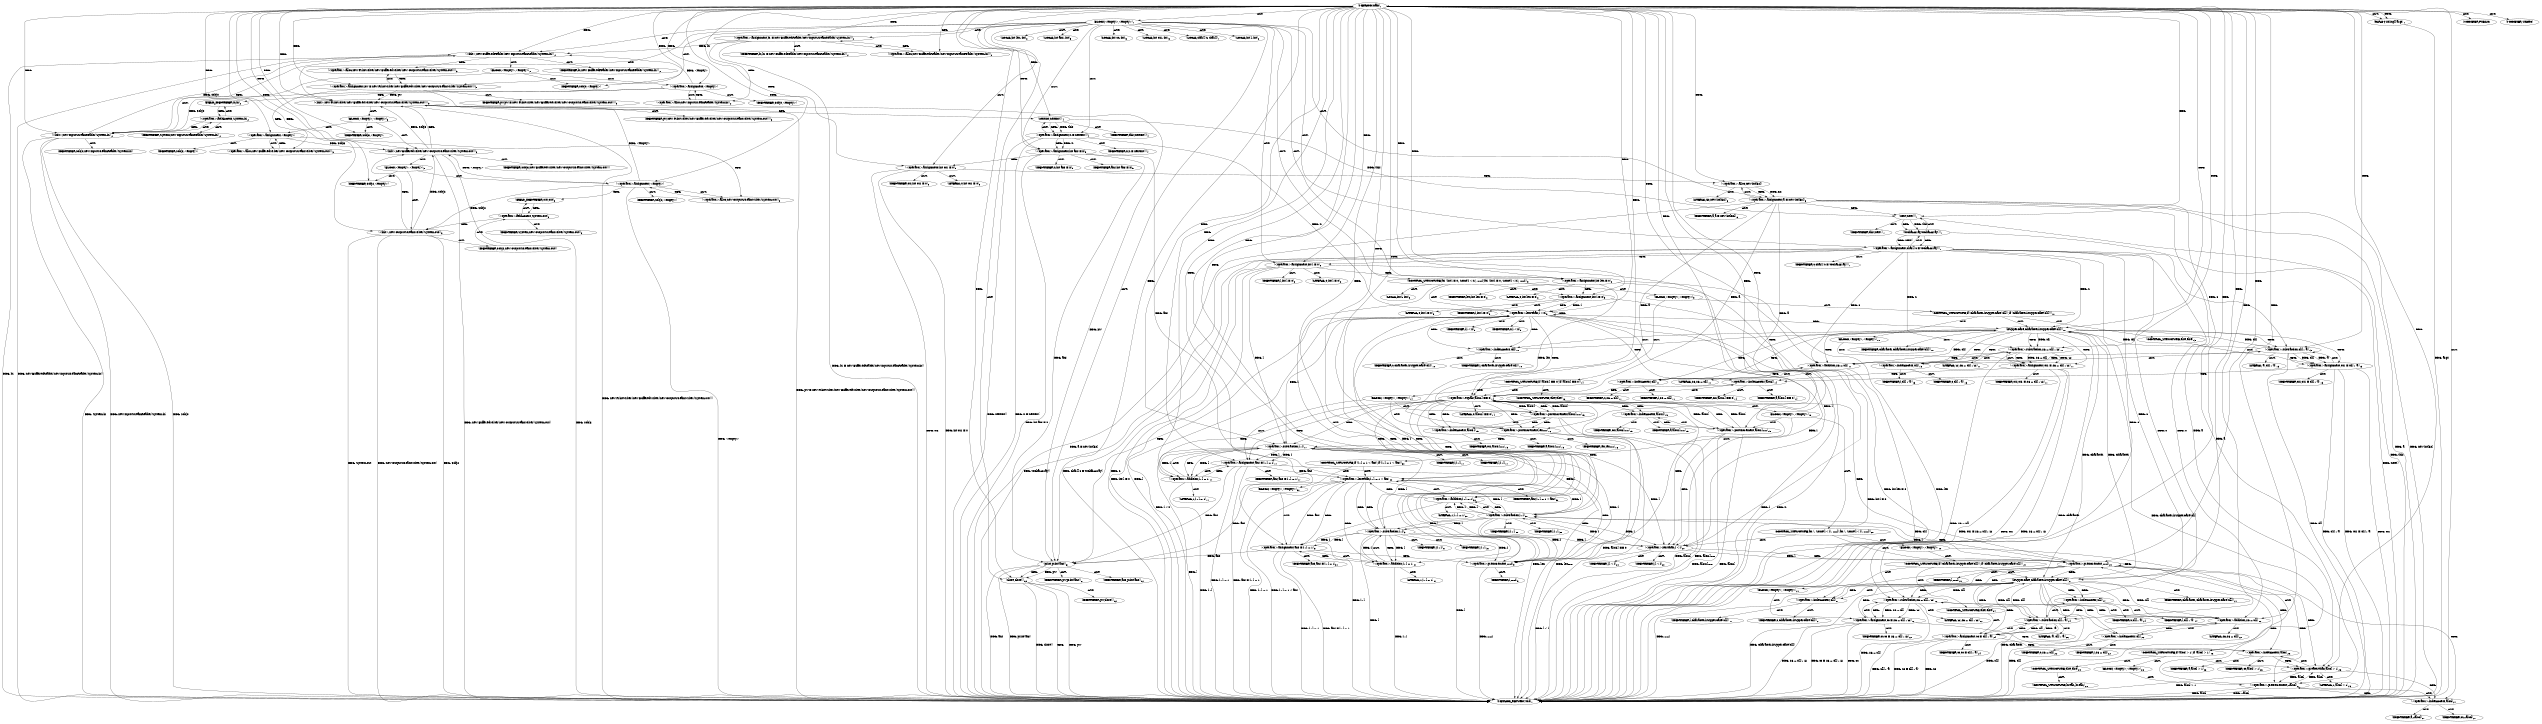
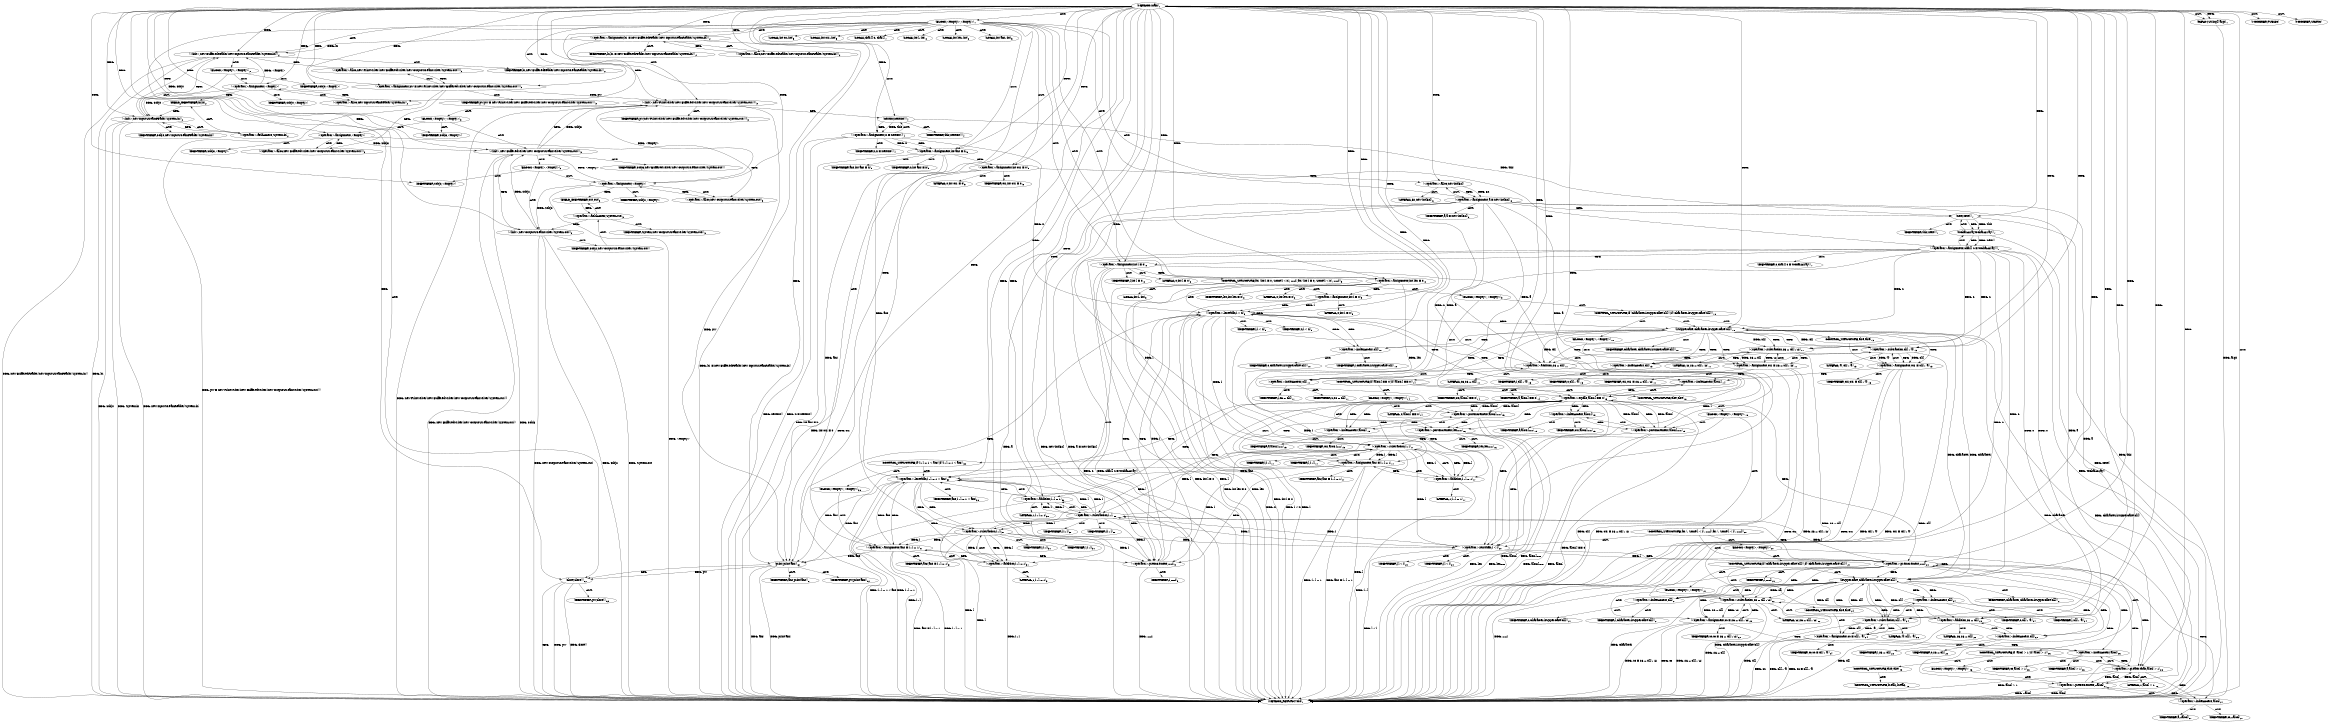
(218, 110) -> (171, 111)
(181, 135) -> none
(1474, 314) -> none
(2164, 346) -> none
(1493, 398) -> (1606, 398)
